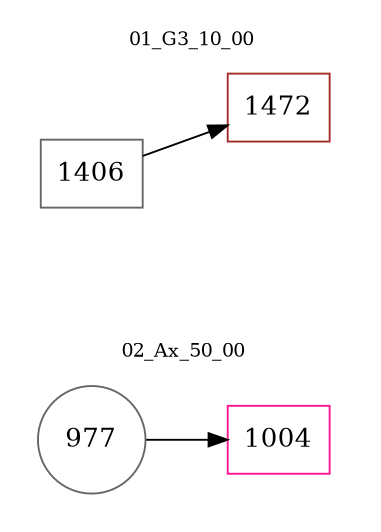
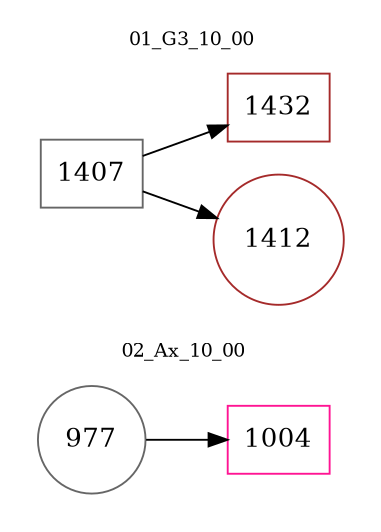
(279, 108) -> (279, 108)
(92, 174) -> (92, 174)
none -> (279, 240)
(184, 352) -> (184, 352)
